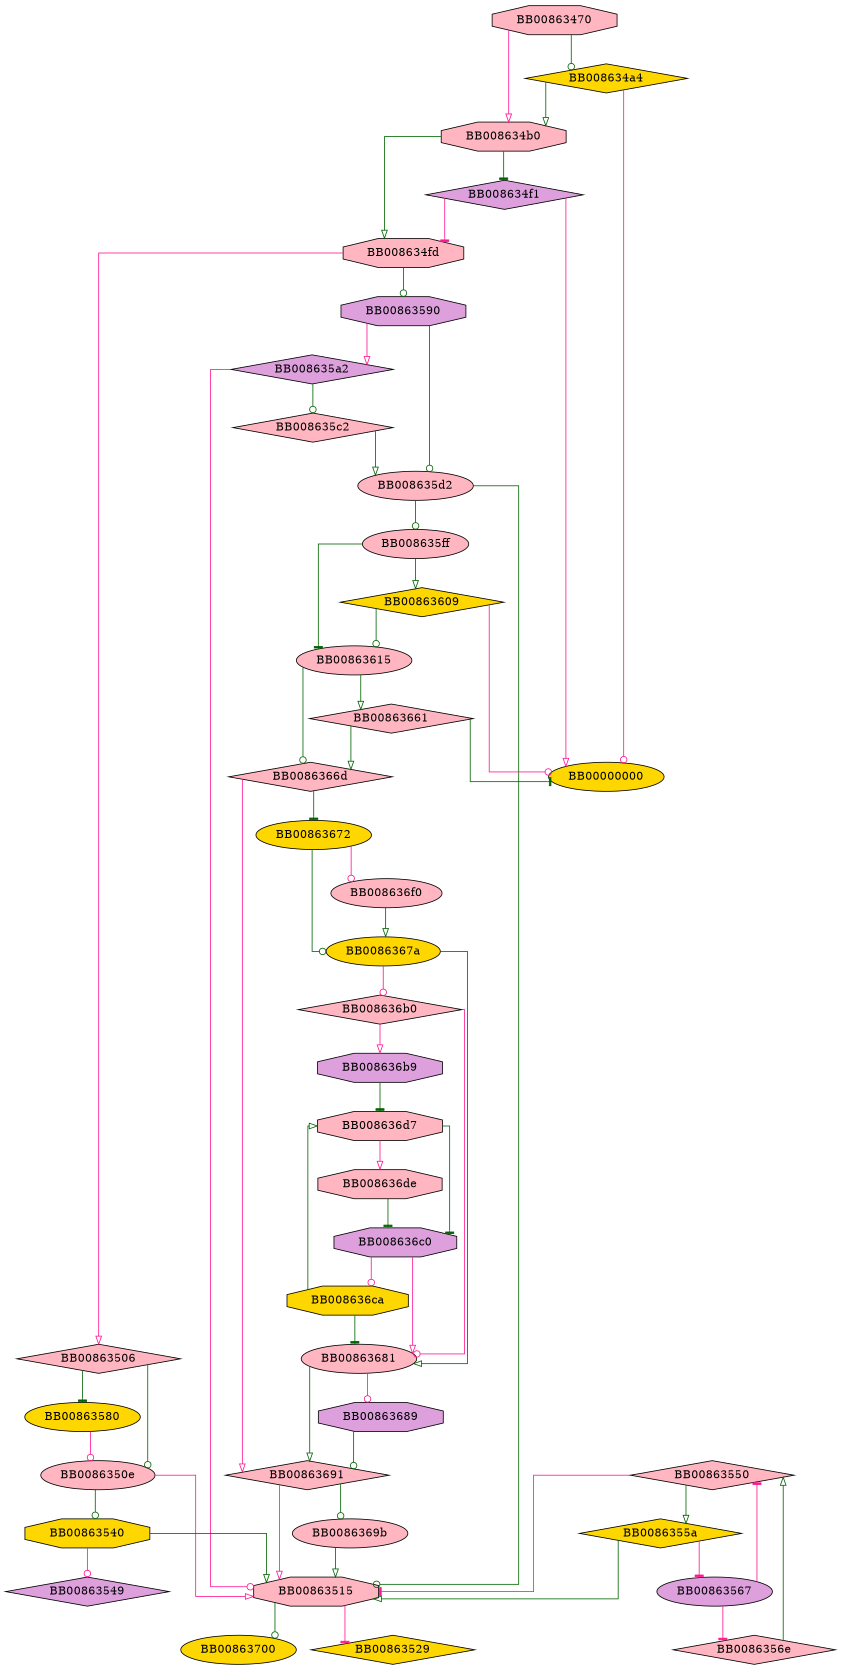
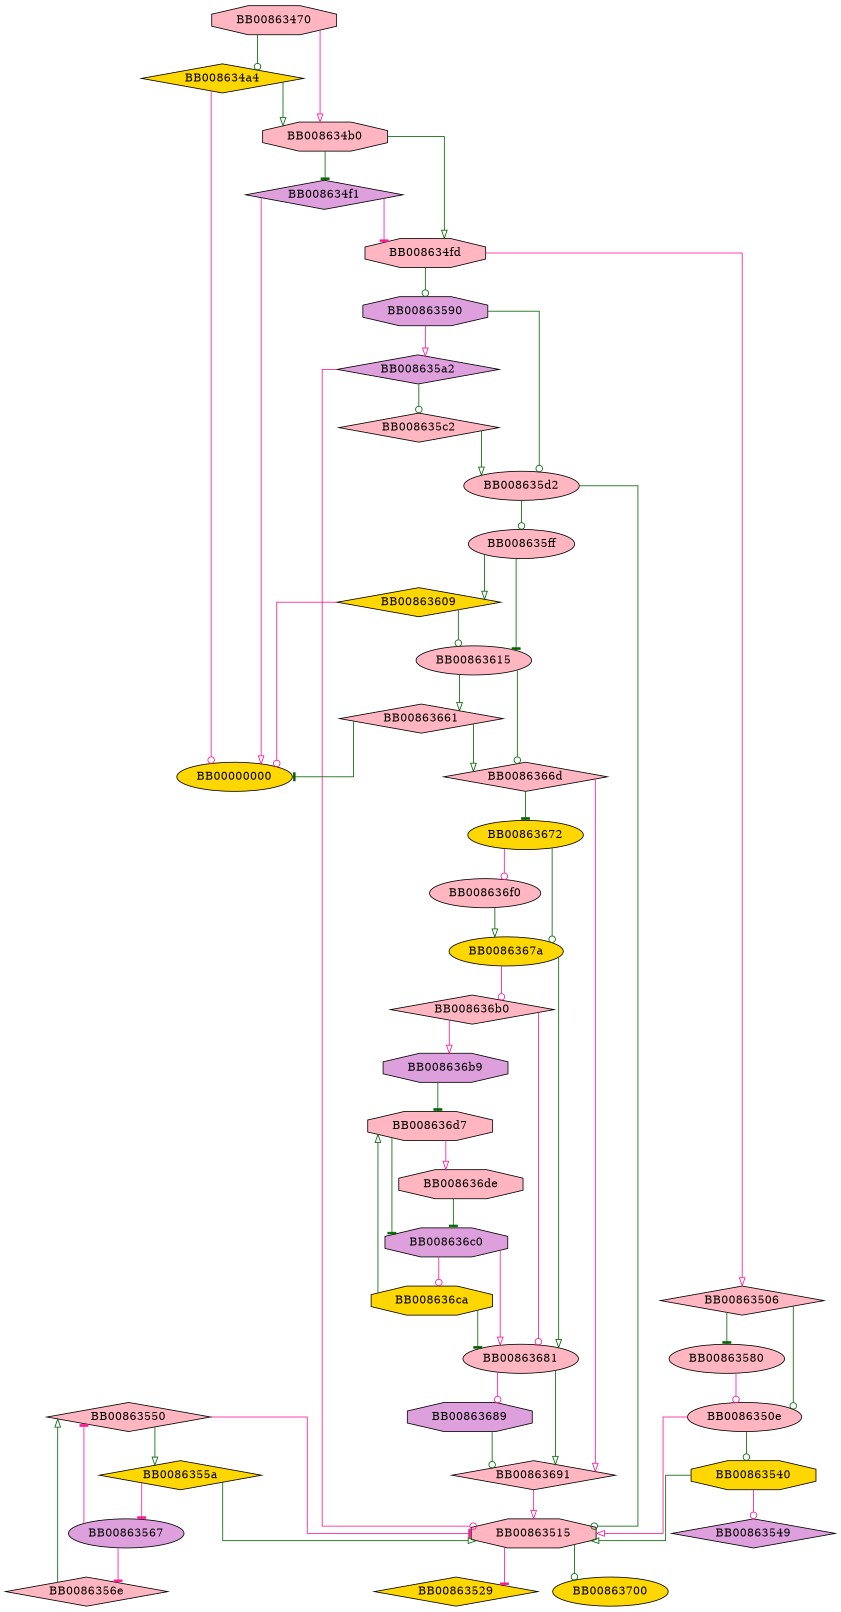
(83, 1417) -> (727, 1359)
(350, 1533) -> none
